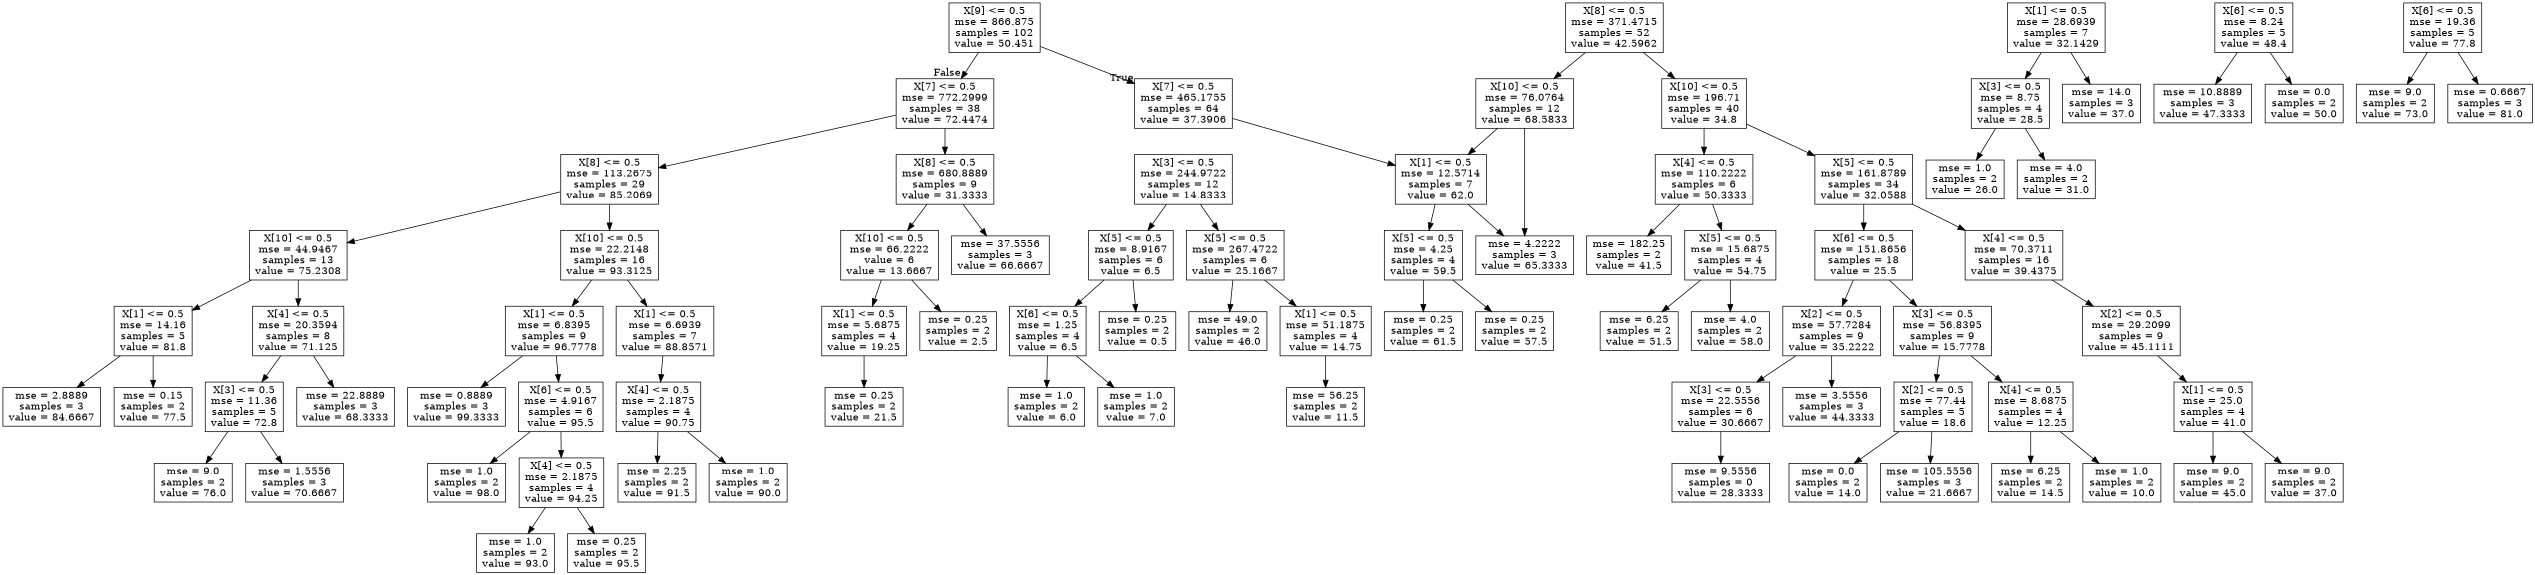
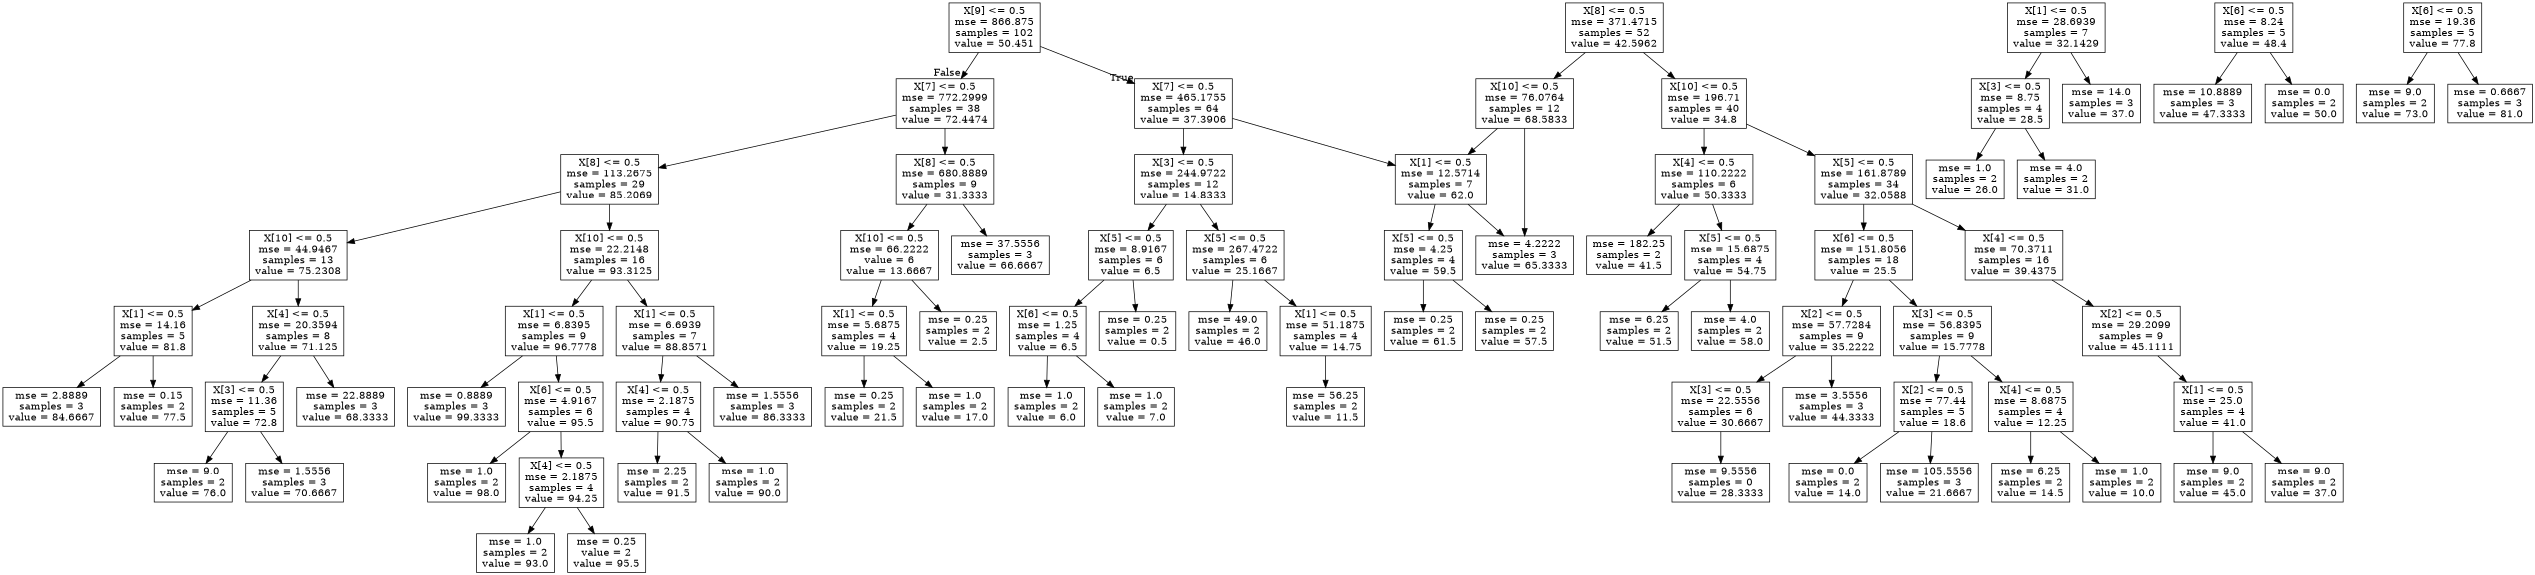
none -> (1183, 138)
(1864, 255) -> (1864, 255)
none -> (763, 407)
none -> (955, 407)
(607, 553) -> (607, 553)
